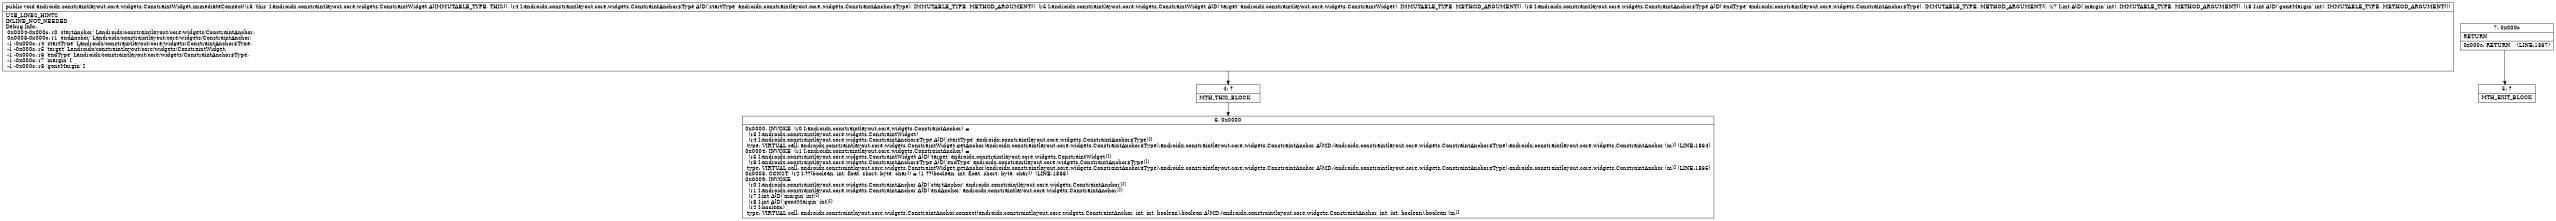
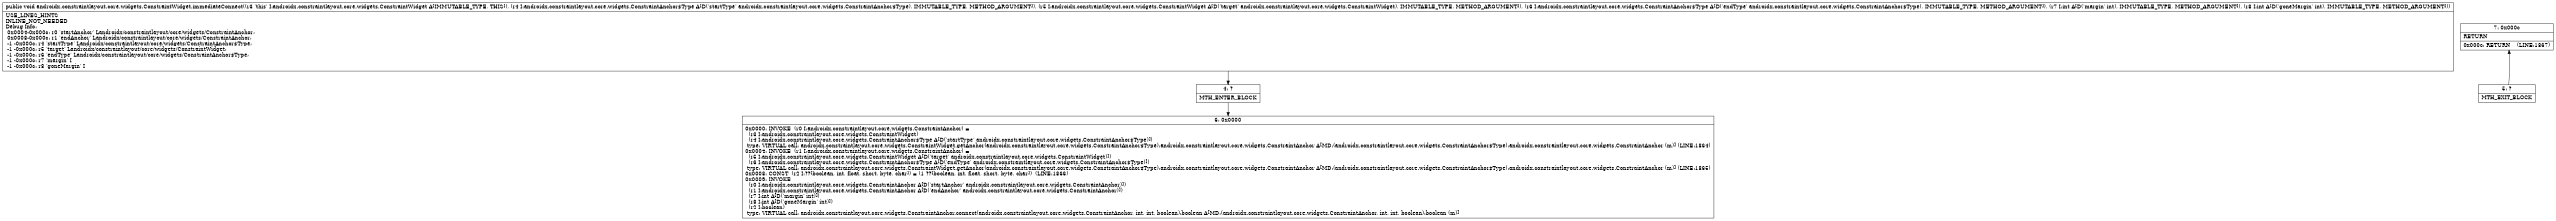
(2504, 66) -> (2509, 69)
(1225, 98) -> (1228, 98)
